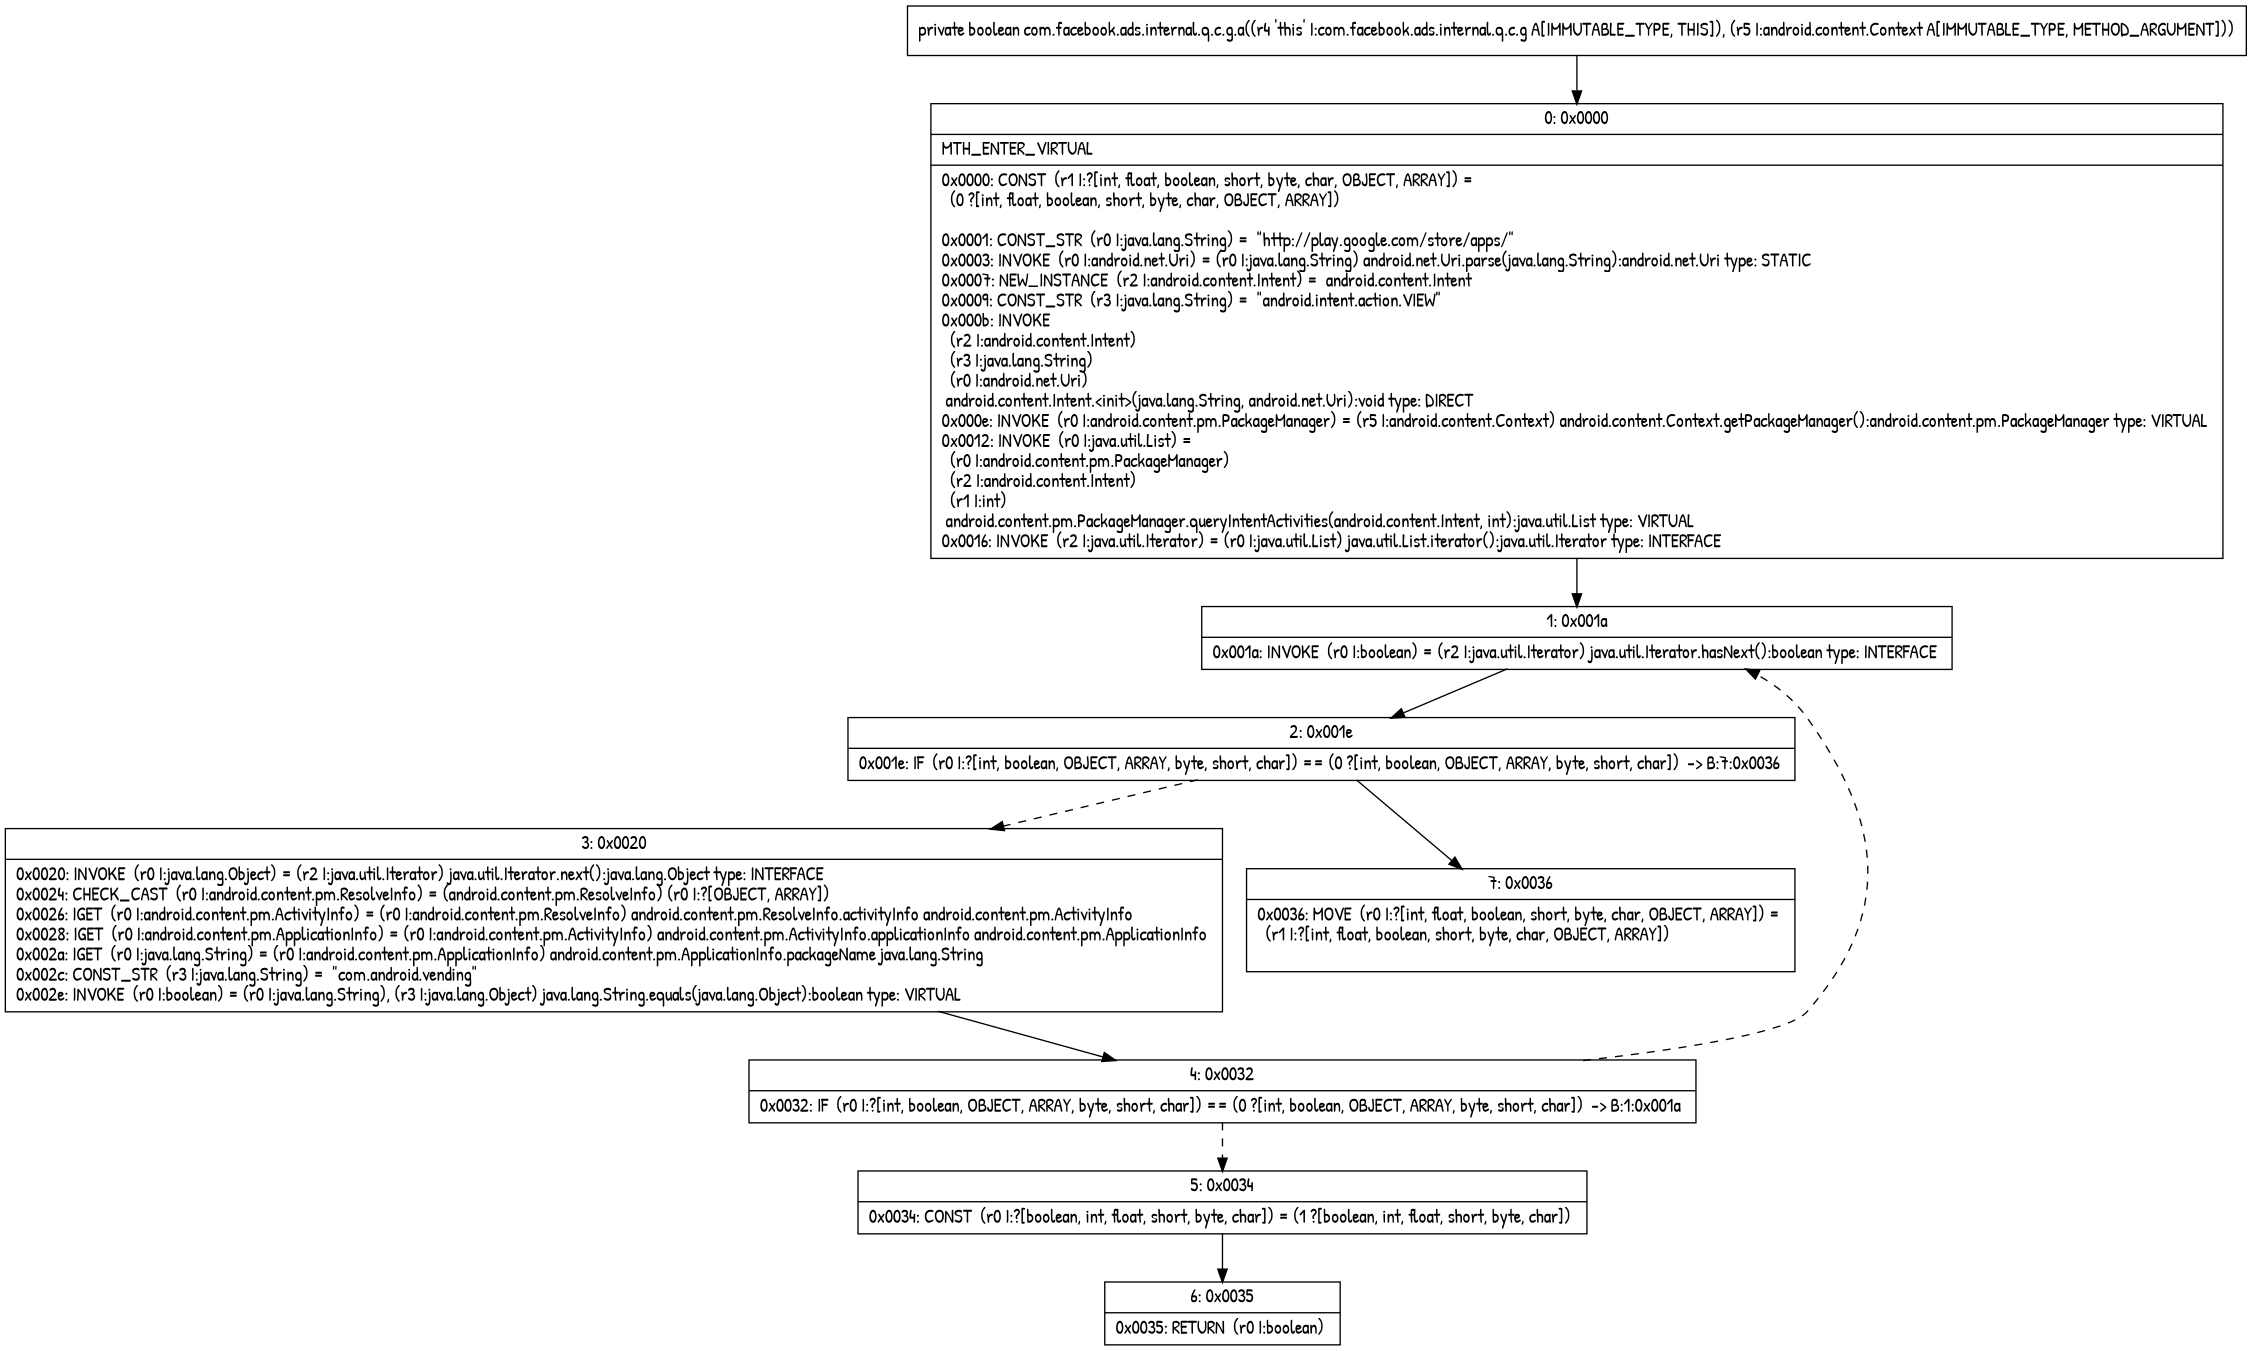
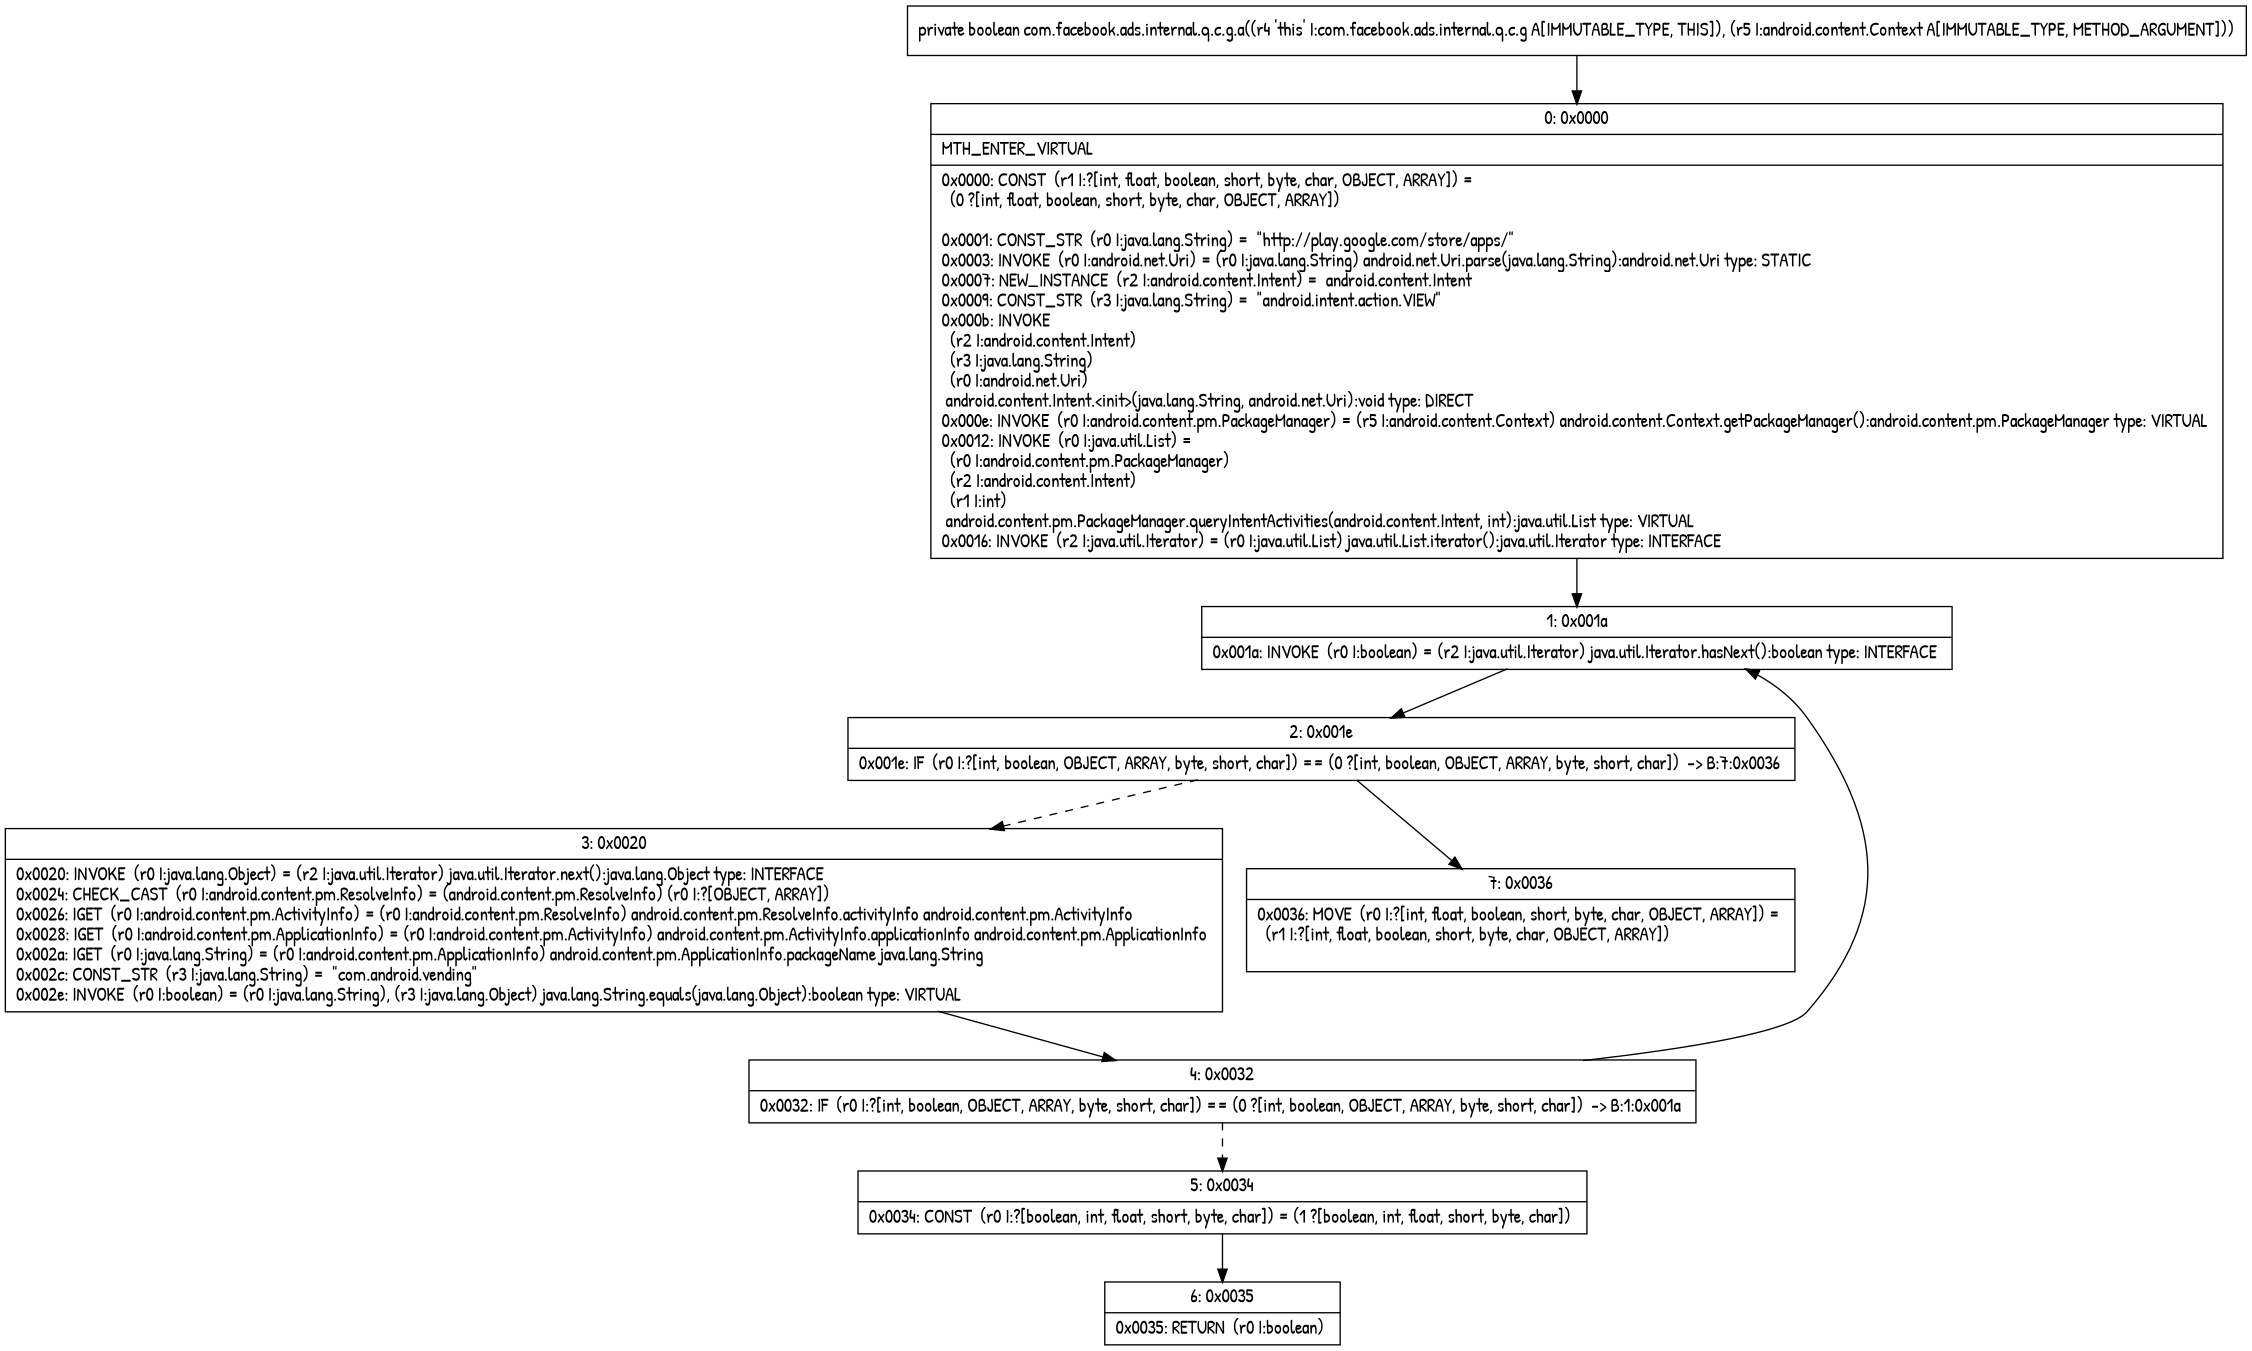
(1851, 946) -> (1851, 946)
